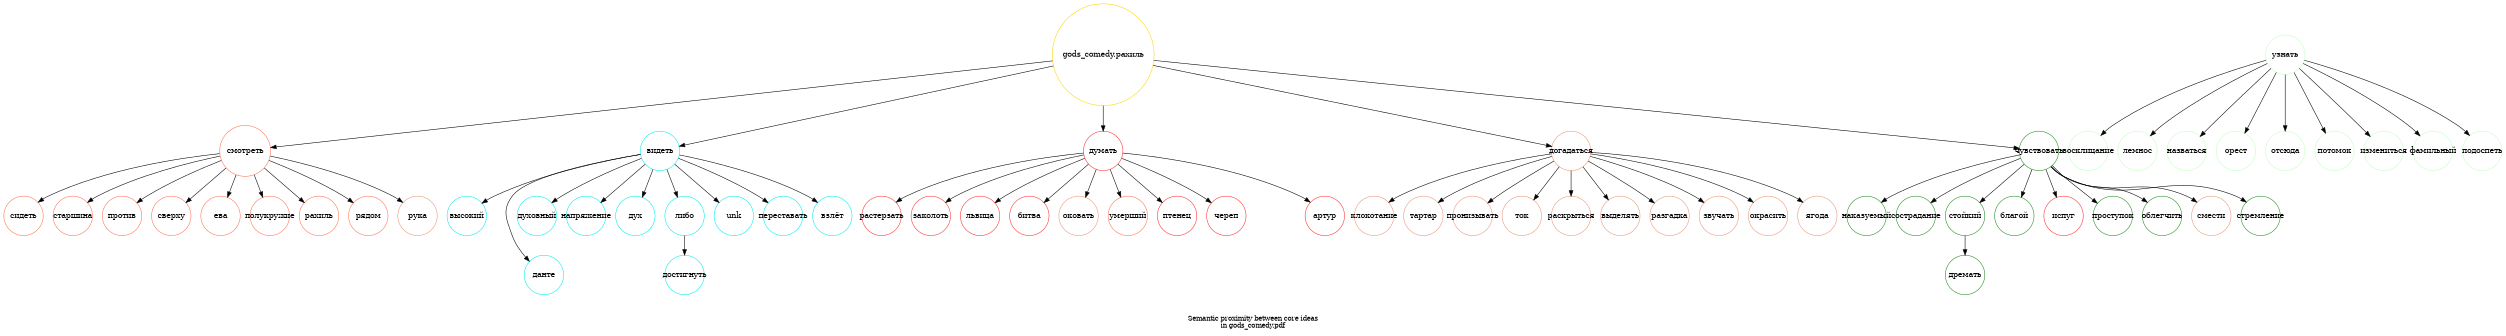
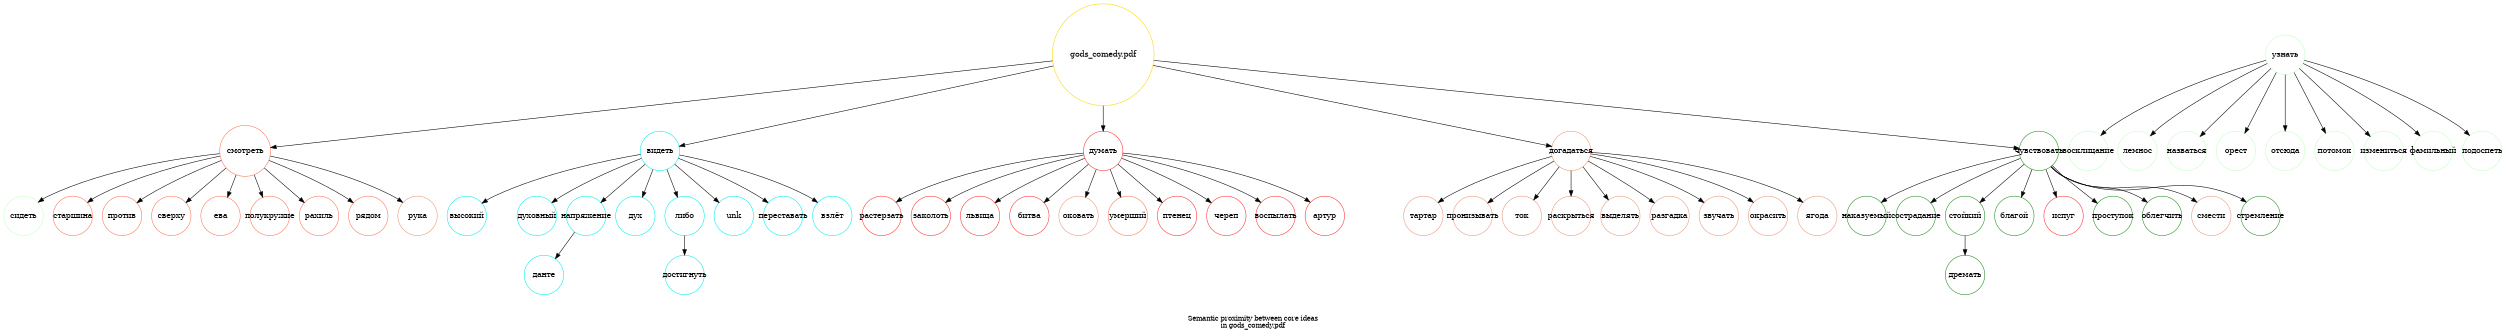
(1103, 55) -> (1103, 55)
(519, 190) -> (567, 243)
(24, 216) -> (24, 216)
none -> (1276, 216)
(1374, 216) -> none
